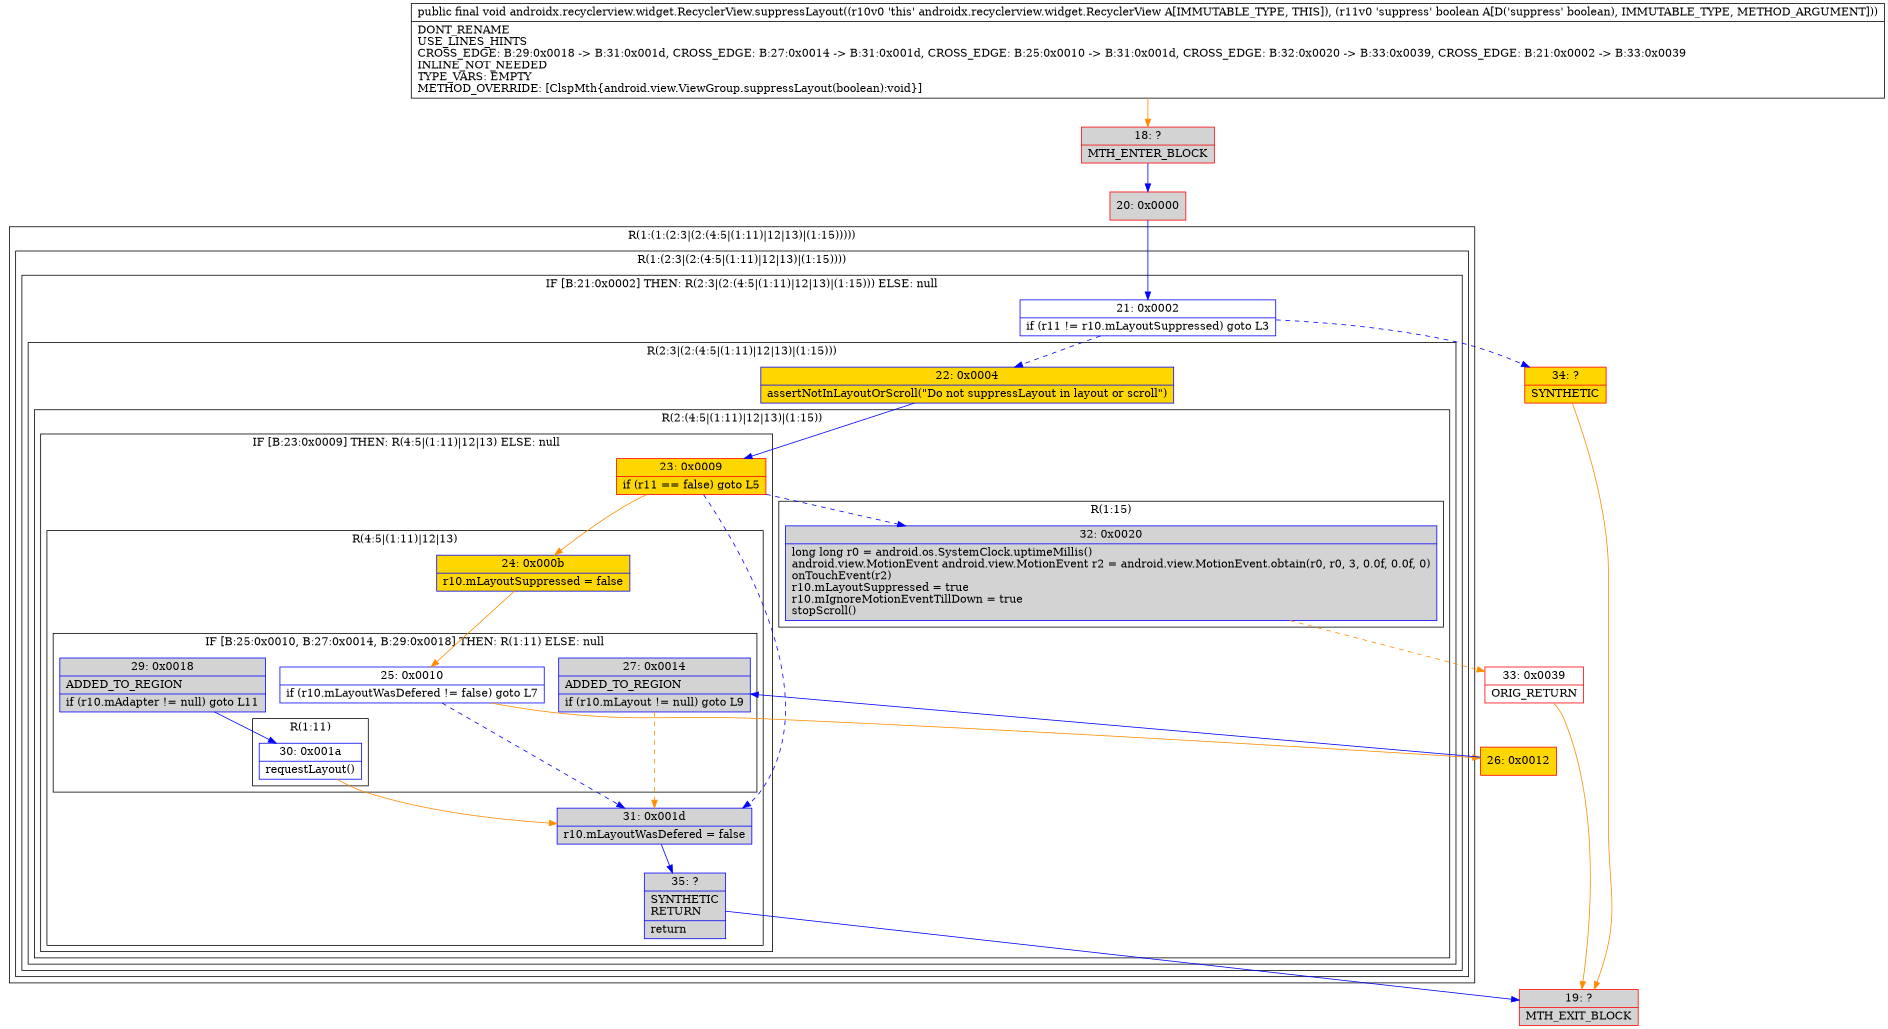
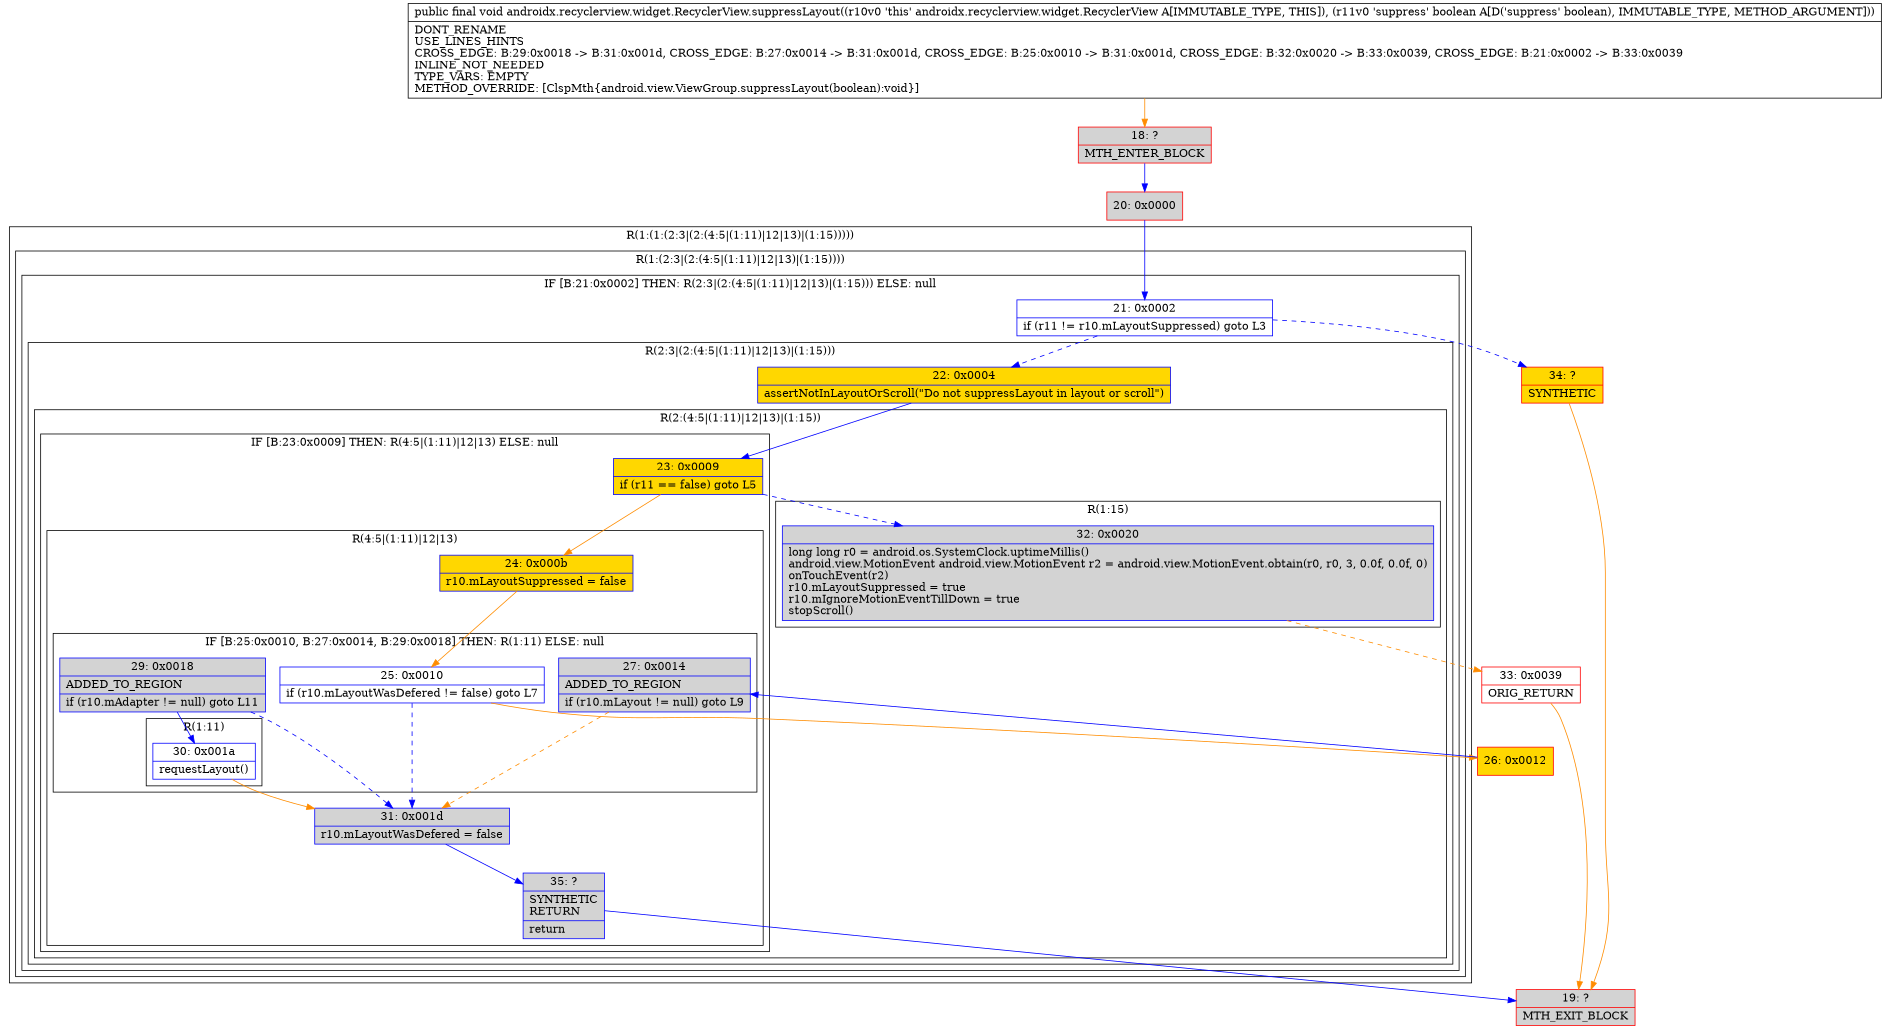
(691, 477) -> (688, 477)
(778, 654) -> (322, 753)
